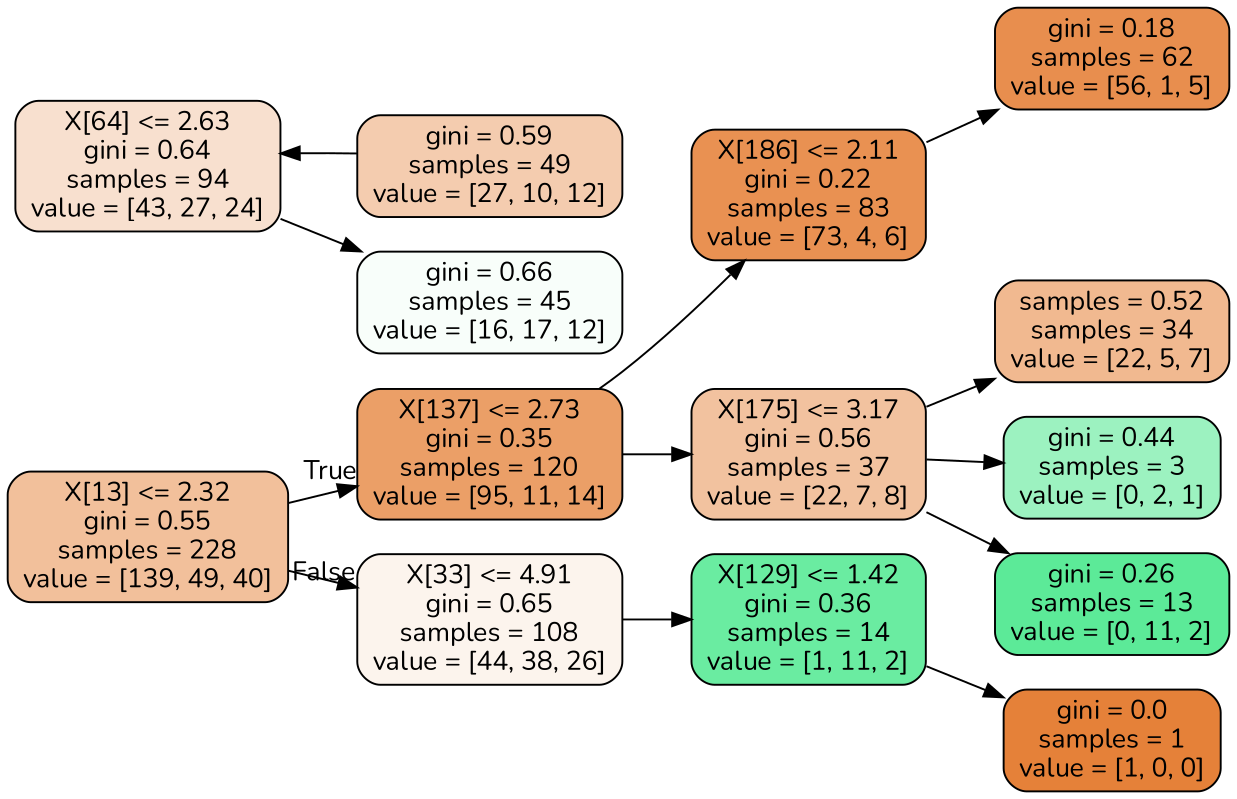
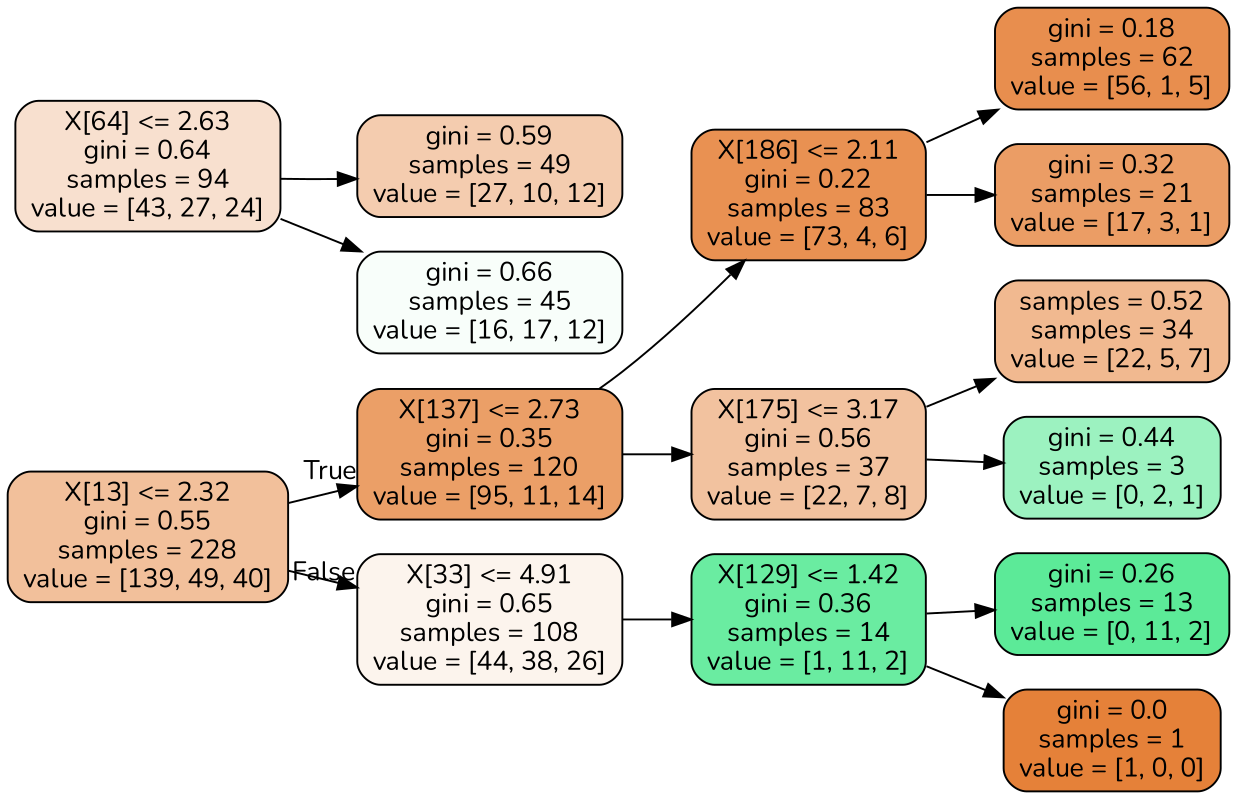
(329, 153) -> (309, 179)
none -> (1112, 195)
(959, 528) -> (951, 612)
